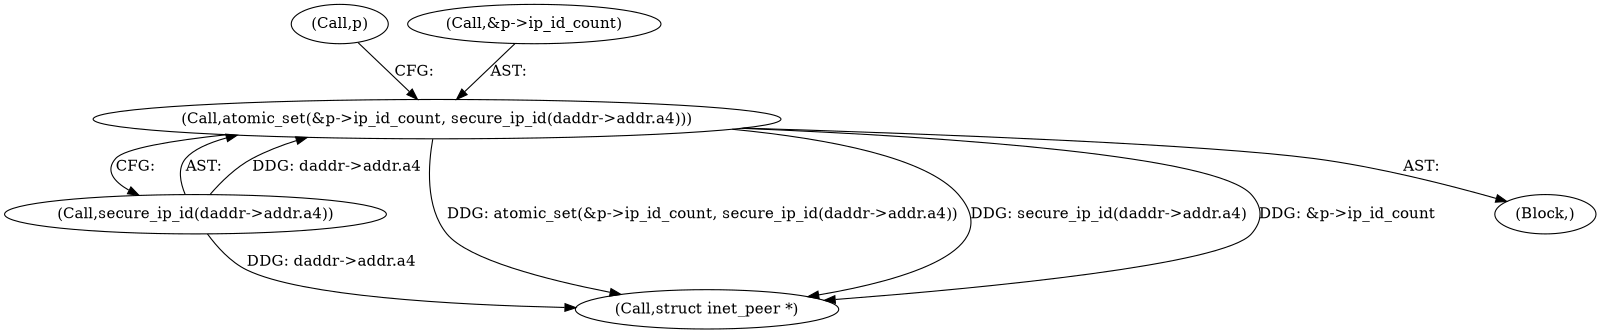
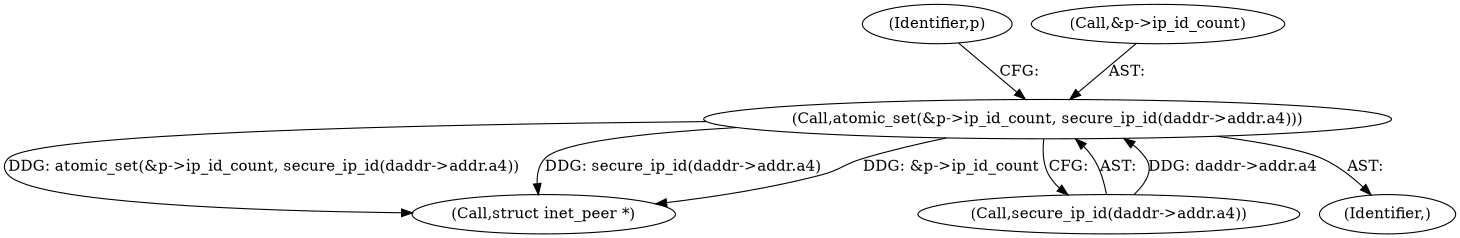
(340, 24) -> (937, 24)
(1545, 214) -> (1388, 214)
(377, 297) -> none
